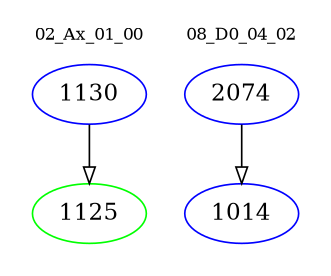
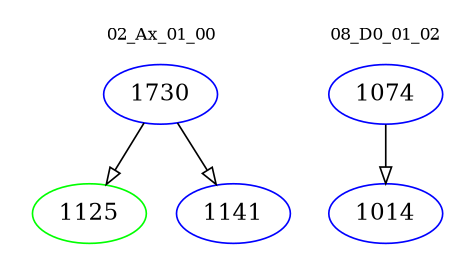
(242, 36) -> (386, 36)
(89, 94) -> (161, 94)
(242, 94) -> (386, 94)
none -> (233, 214)
